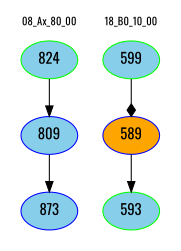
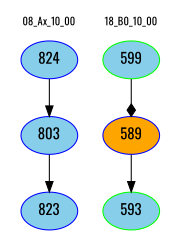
(49, 23) -> (49, 23)
(49, 60) -> (49, 60)
(49, 135) -> (49, 135)
(49, 211) -> (49, 211)
